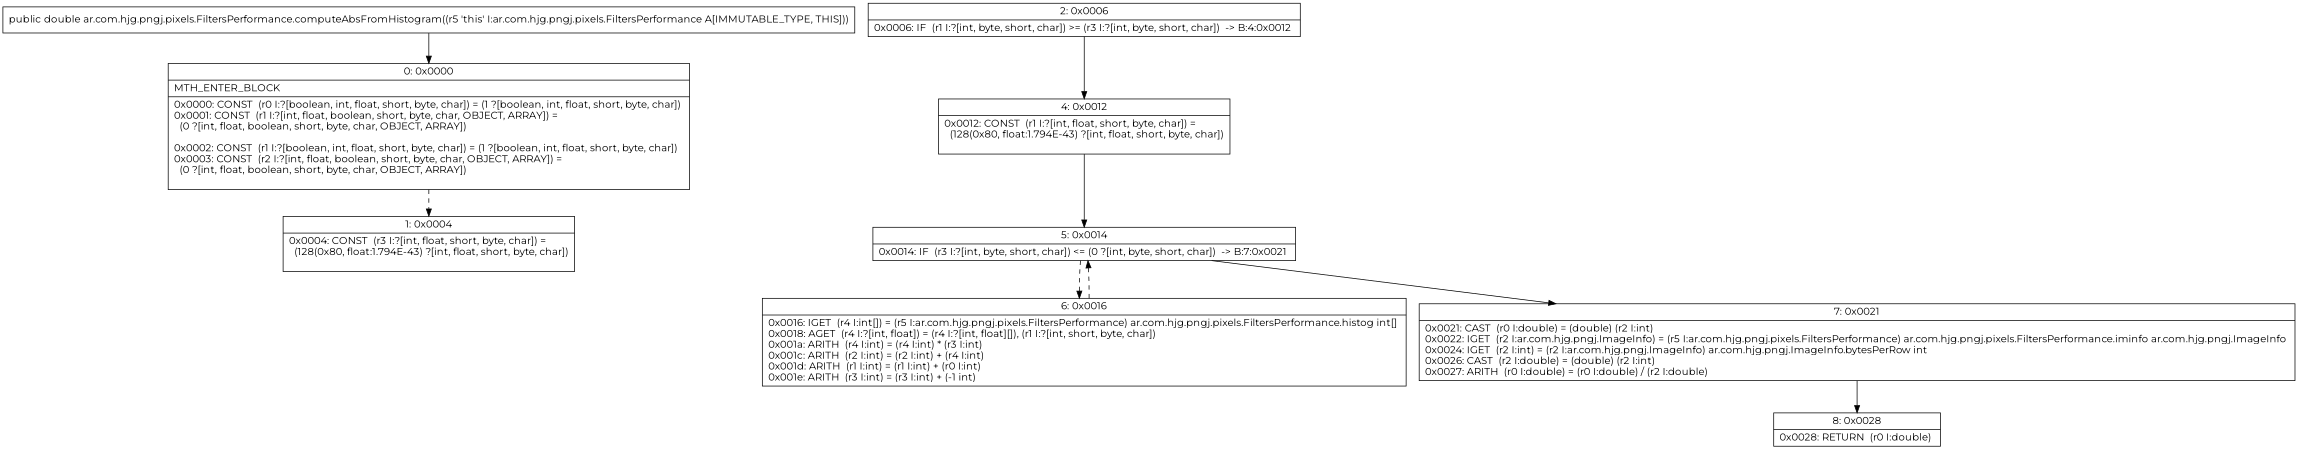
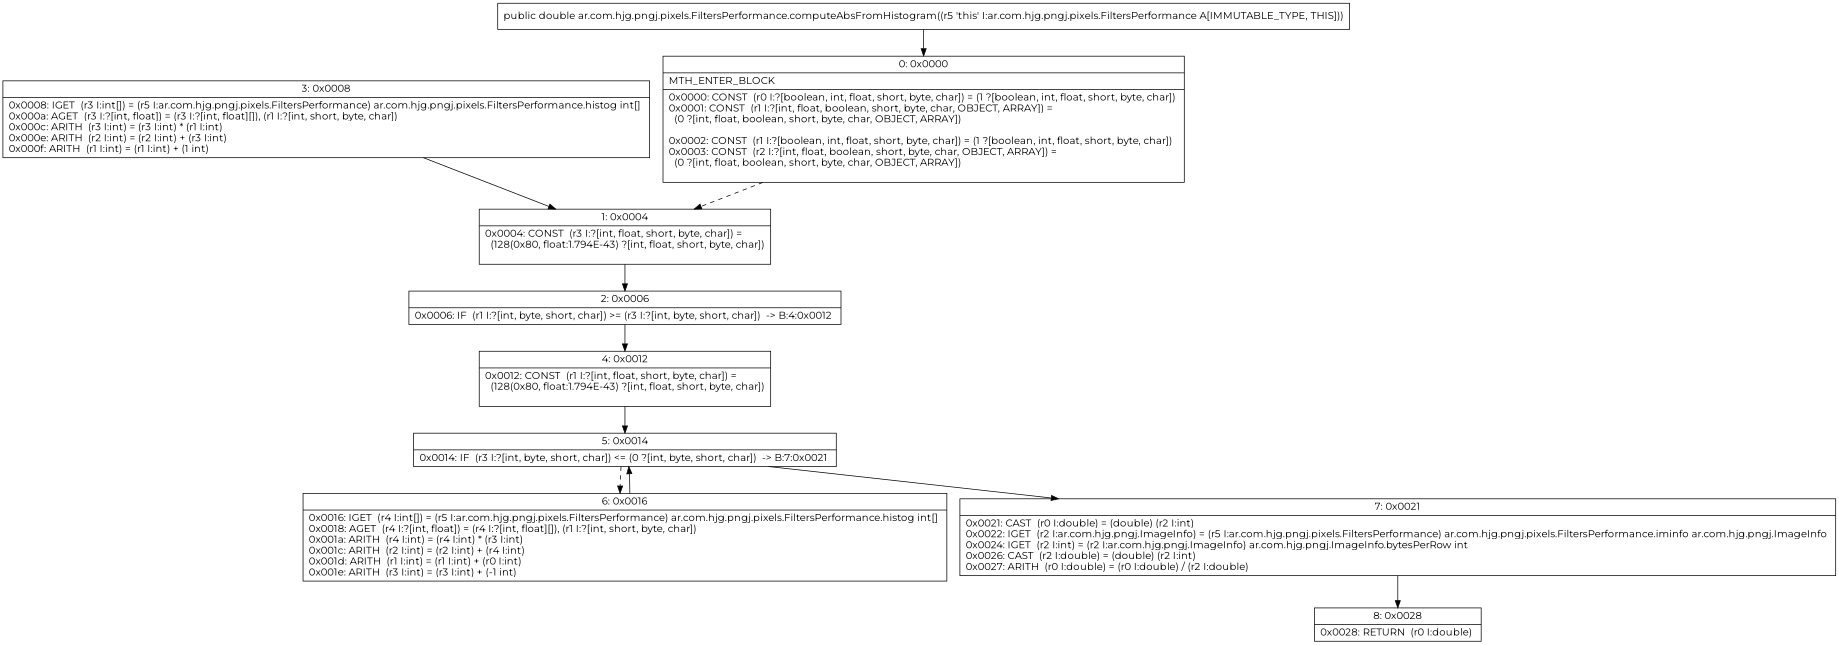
none -> (326, 119)
none -> (625, 274)
(1089, 283) -> (630, 484)
